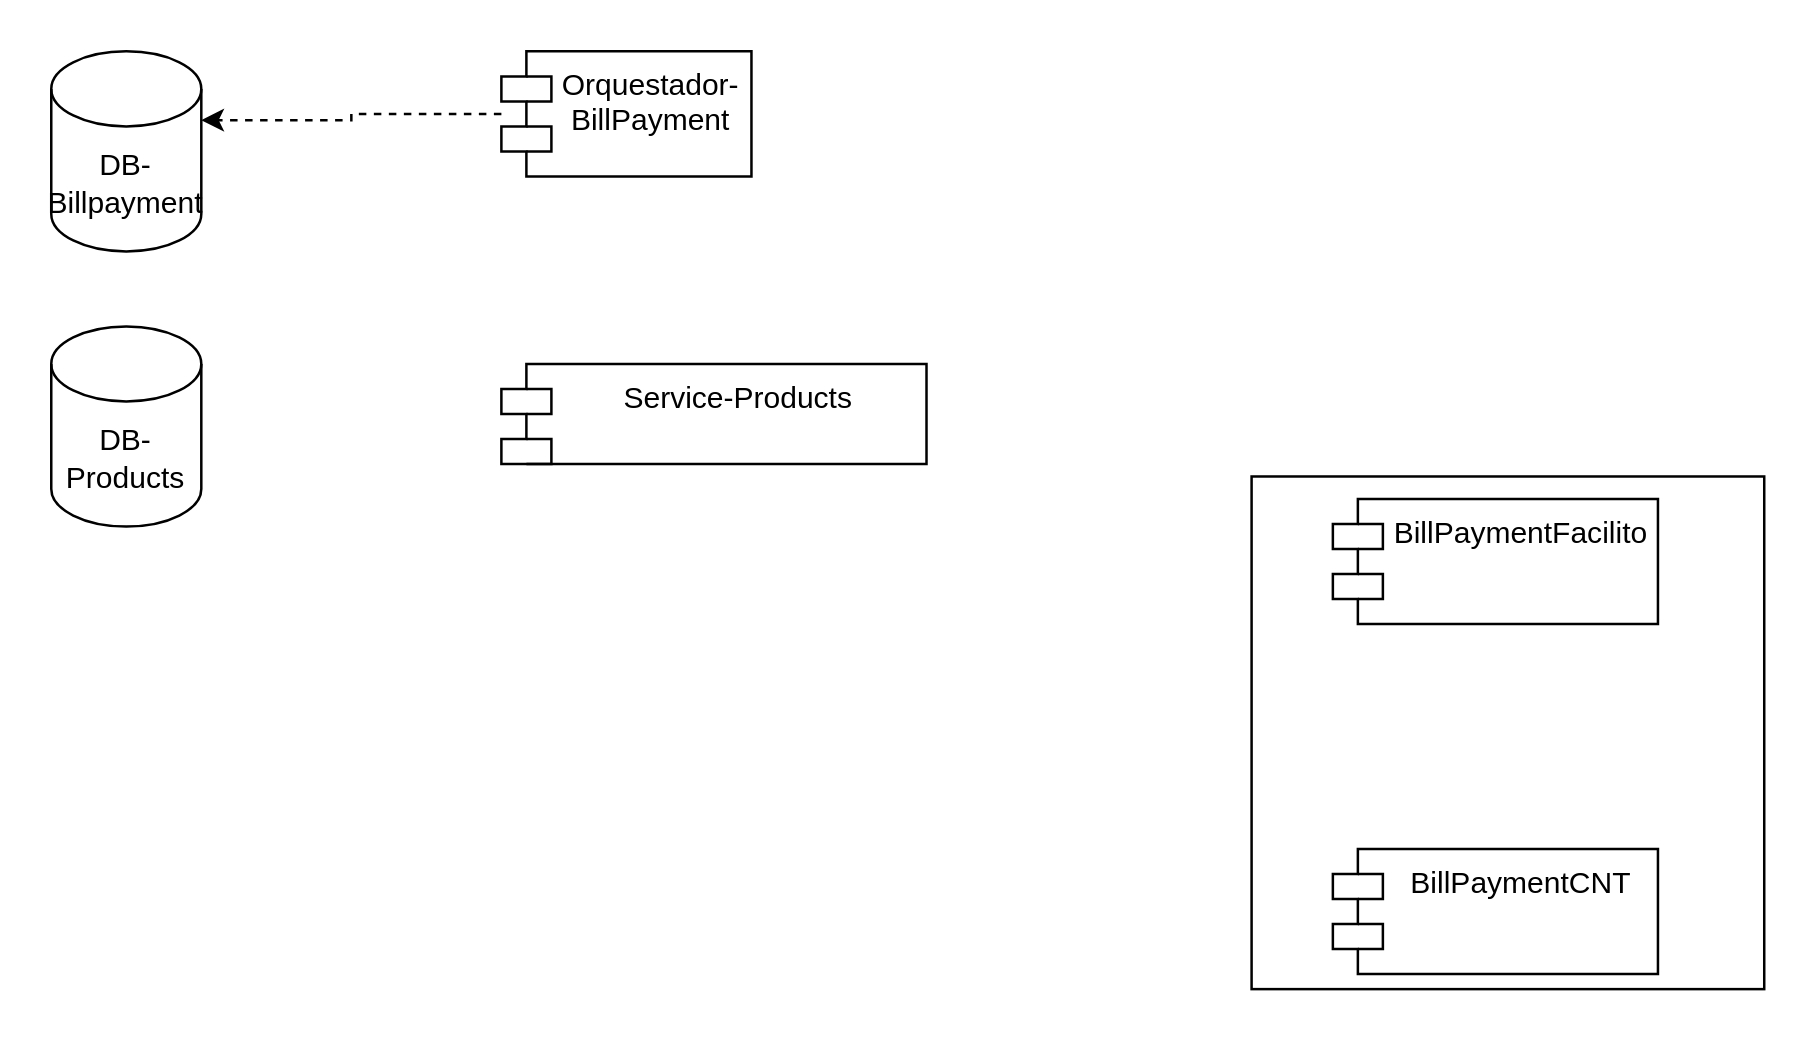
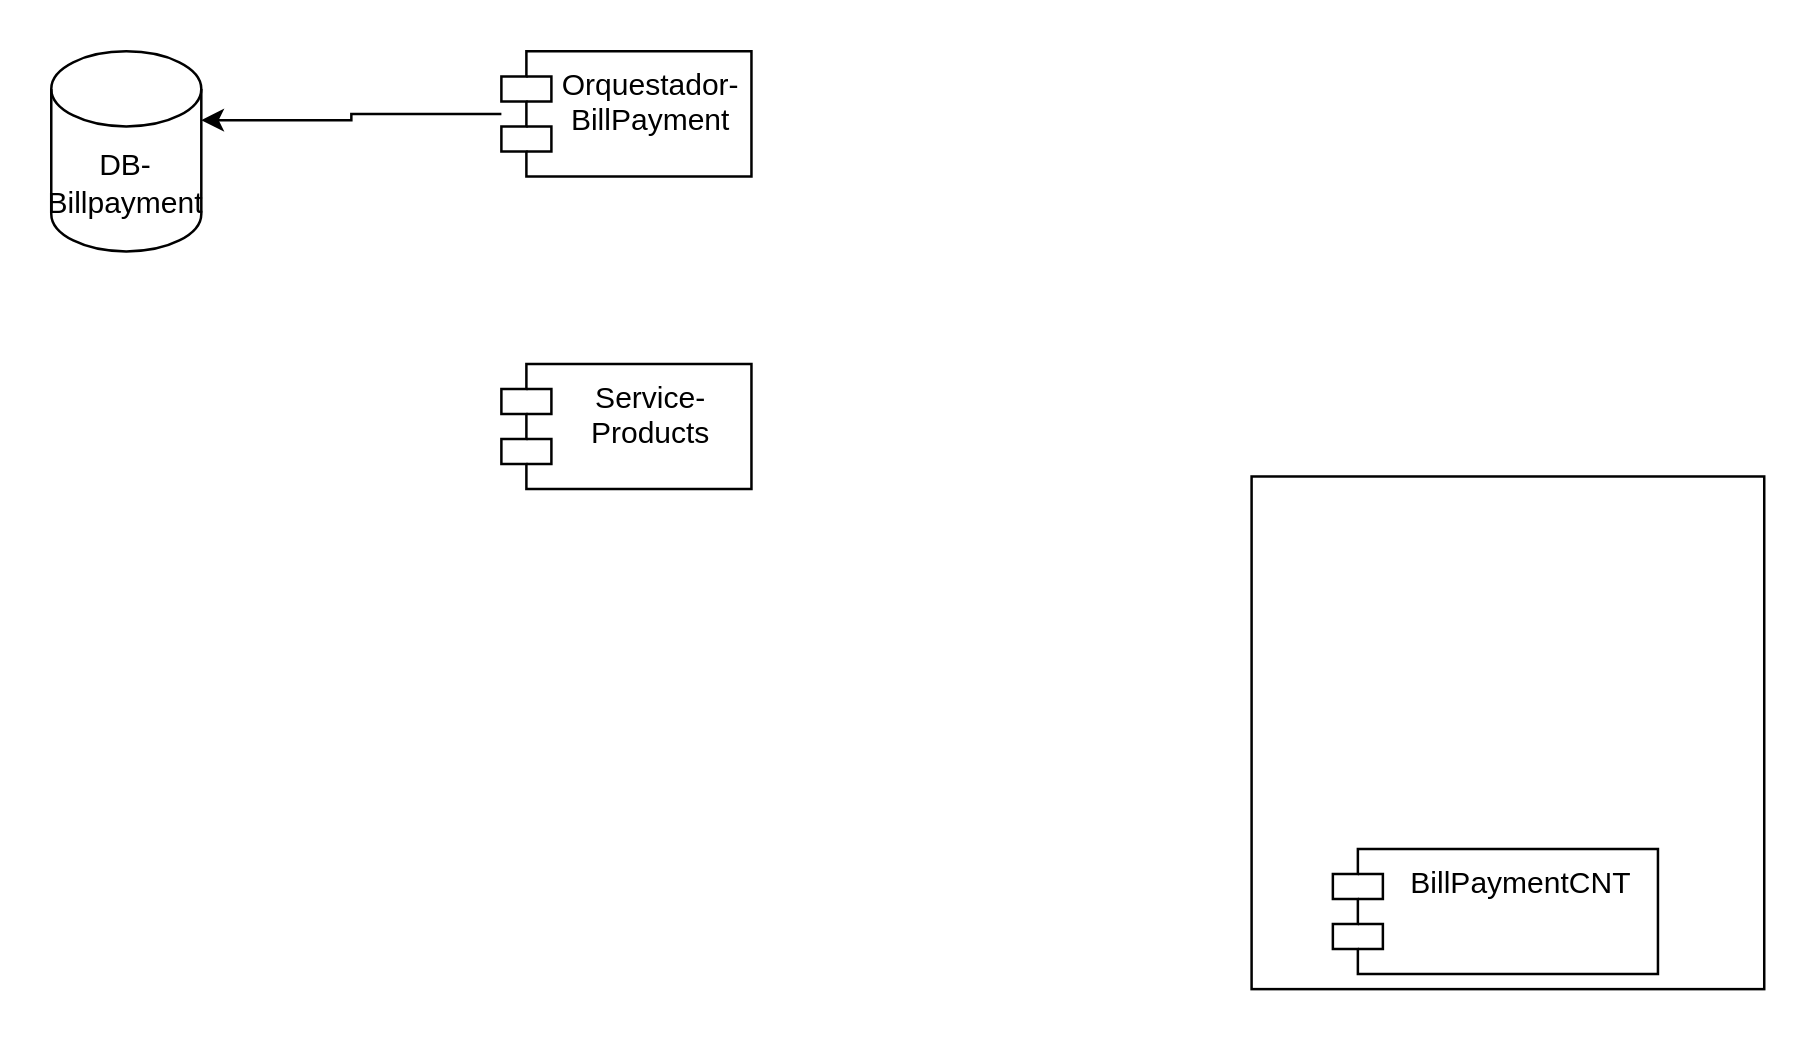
(355, 114) -> (355, 114)
(714, 414) -> (626, 426)
(126, 426) -> none
(1495, 561) -> none
